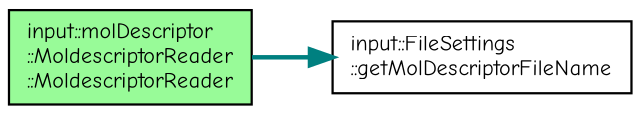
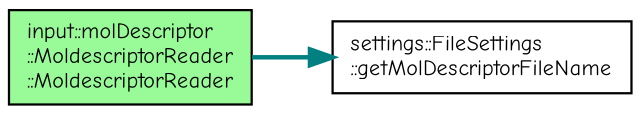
(482, 57) -> (482, 57)
